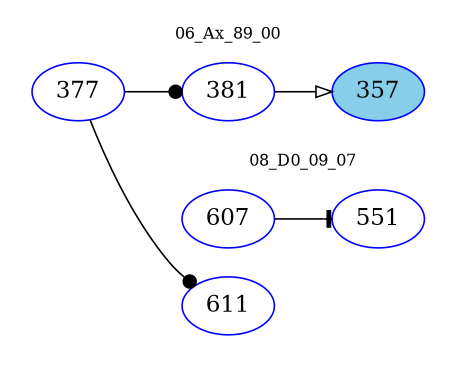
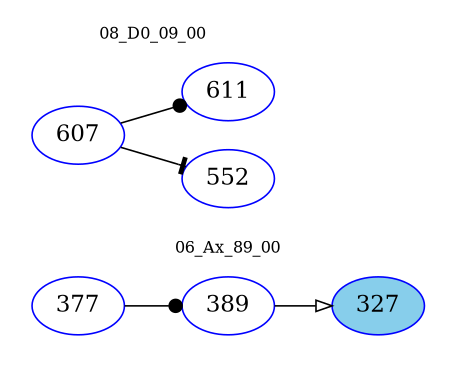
(228, 92) -> (228, 306)
(378, 92) -> (378, 306)
(303, 162) -> (153, 35)
(129, 203) -> (147, 115)
(378, 219) -> (228, 179)
